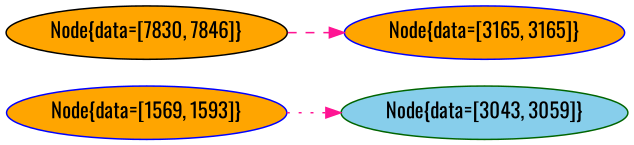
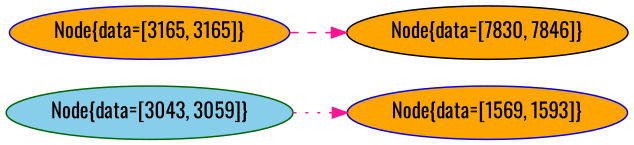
(309, 33) -> (310, 33)
(306, 113) -> (313, 113)
